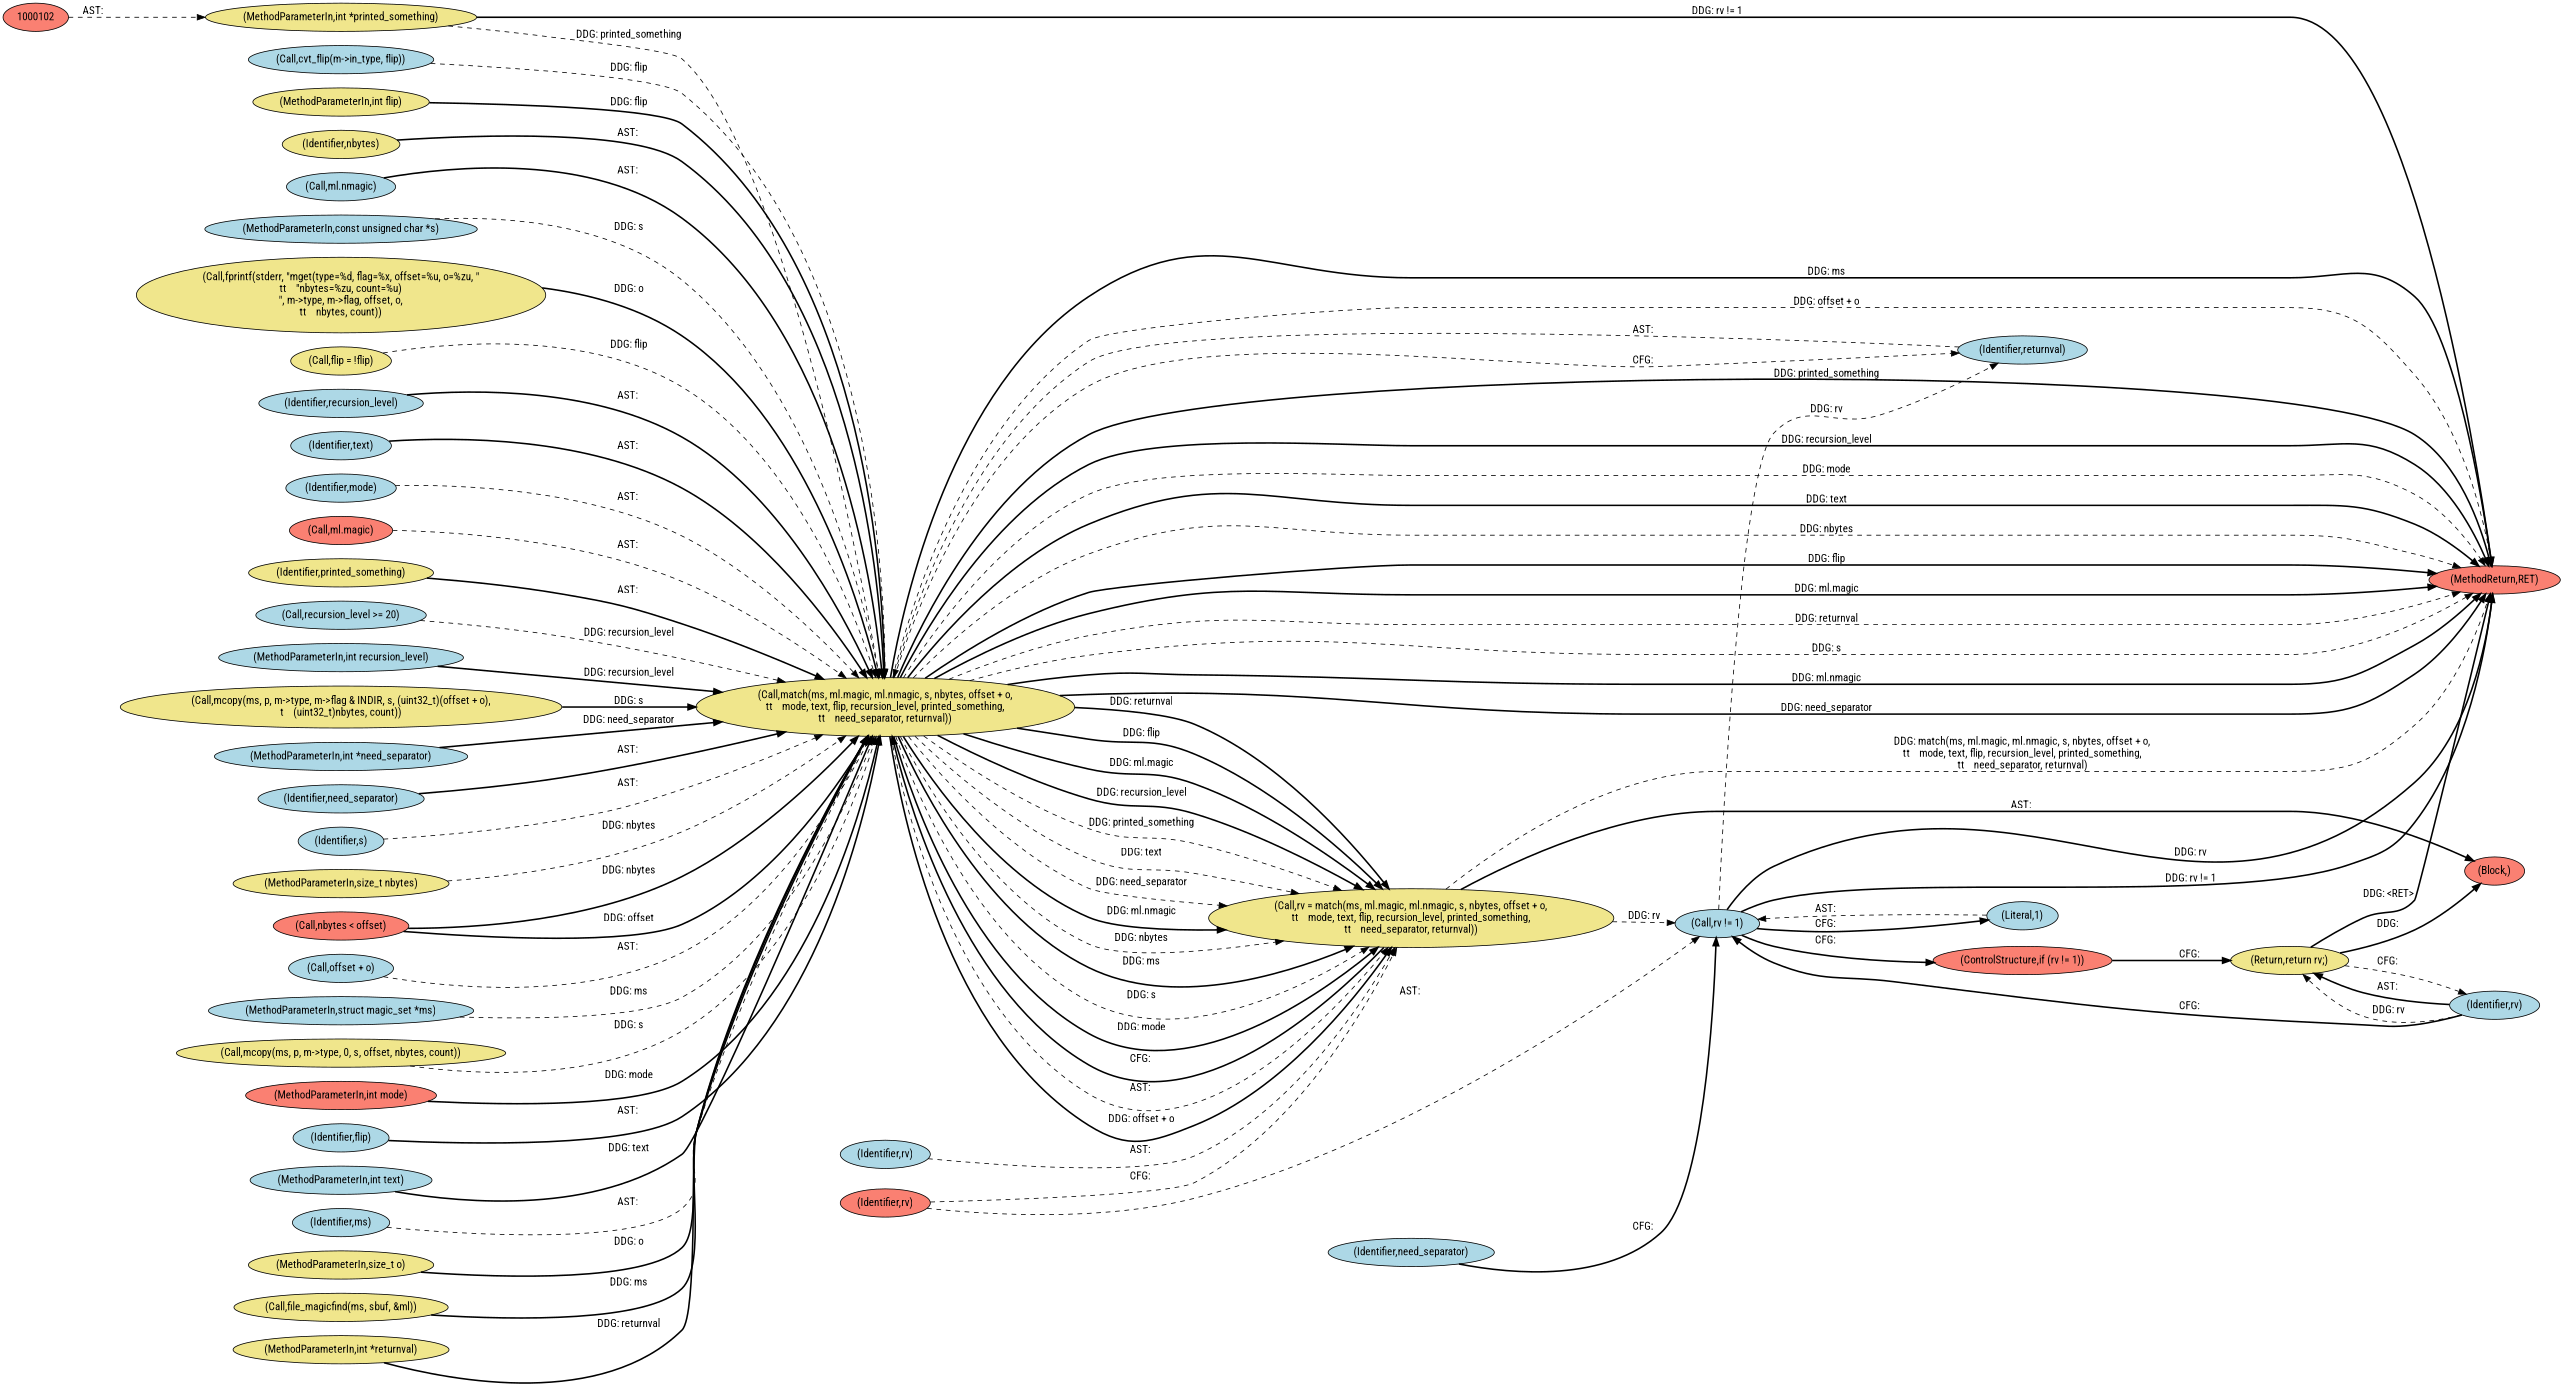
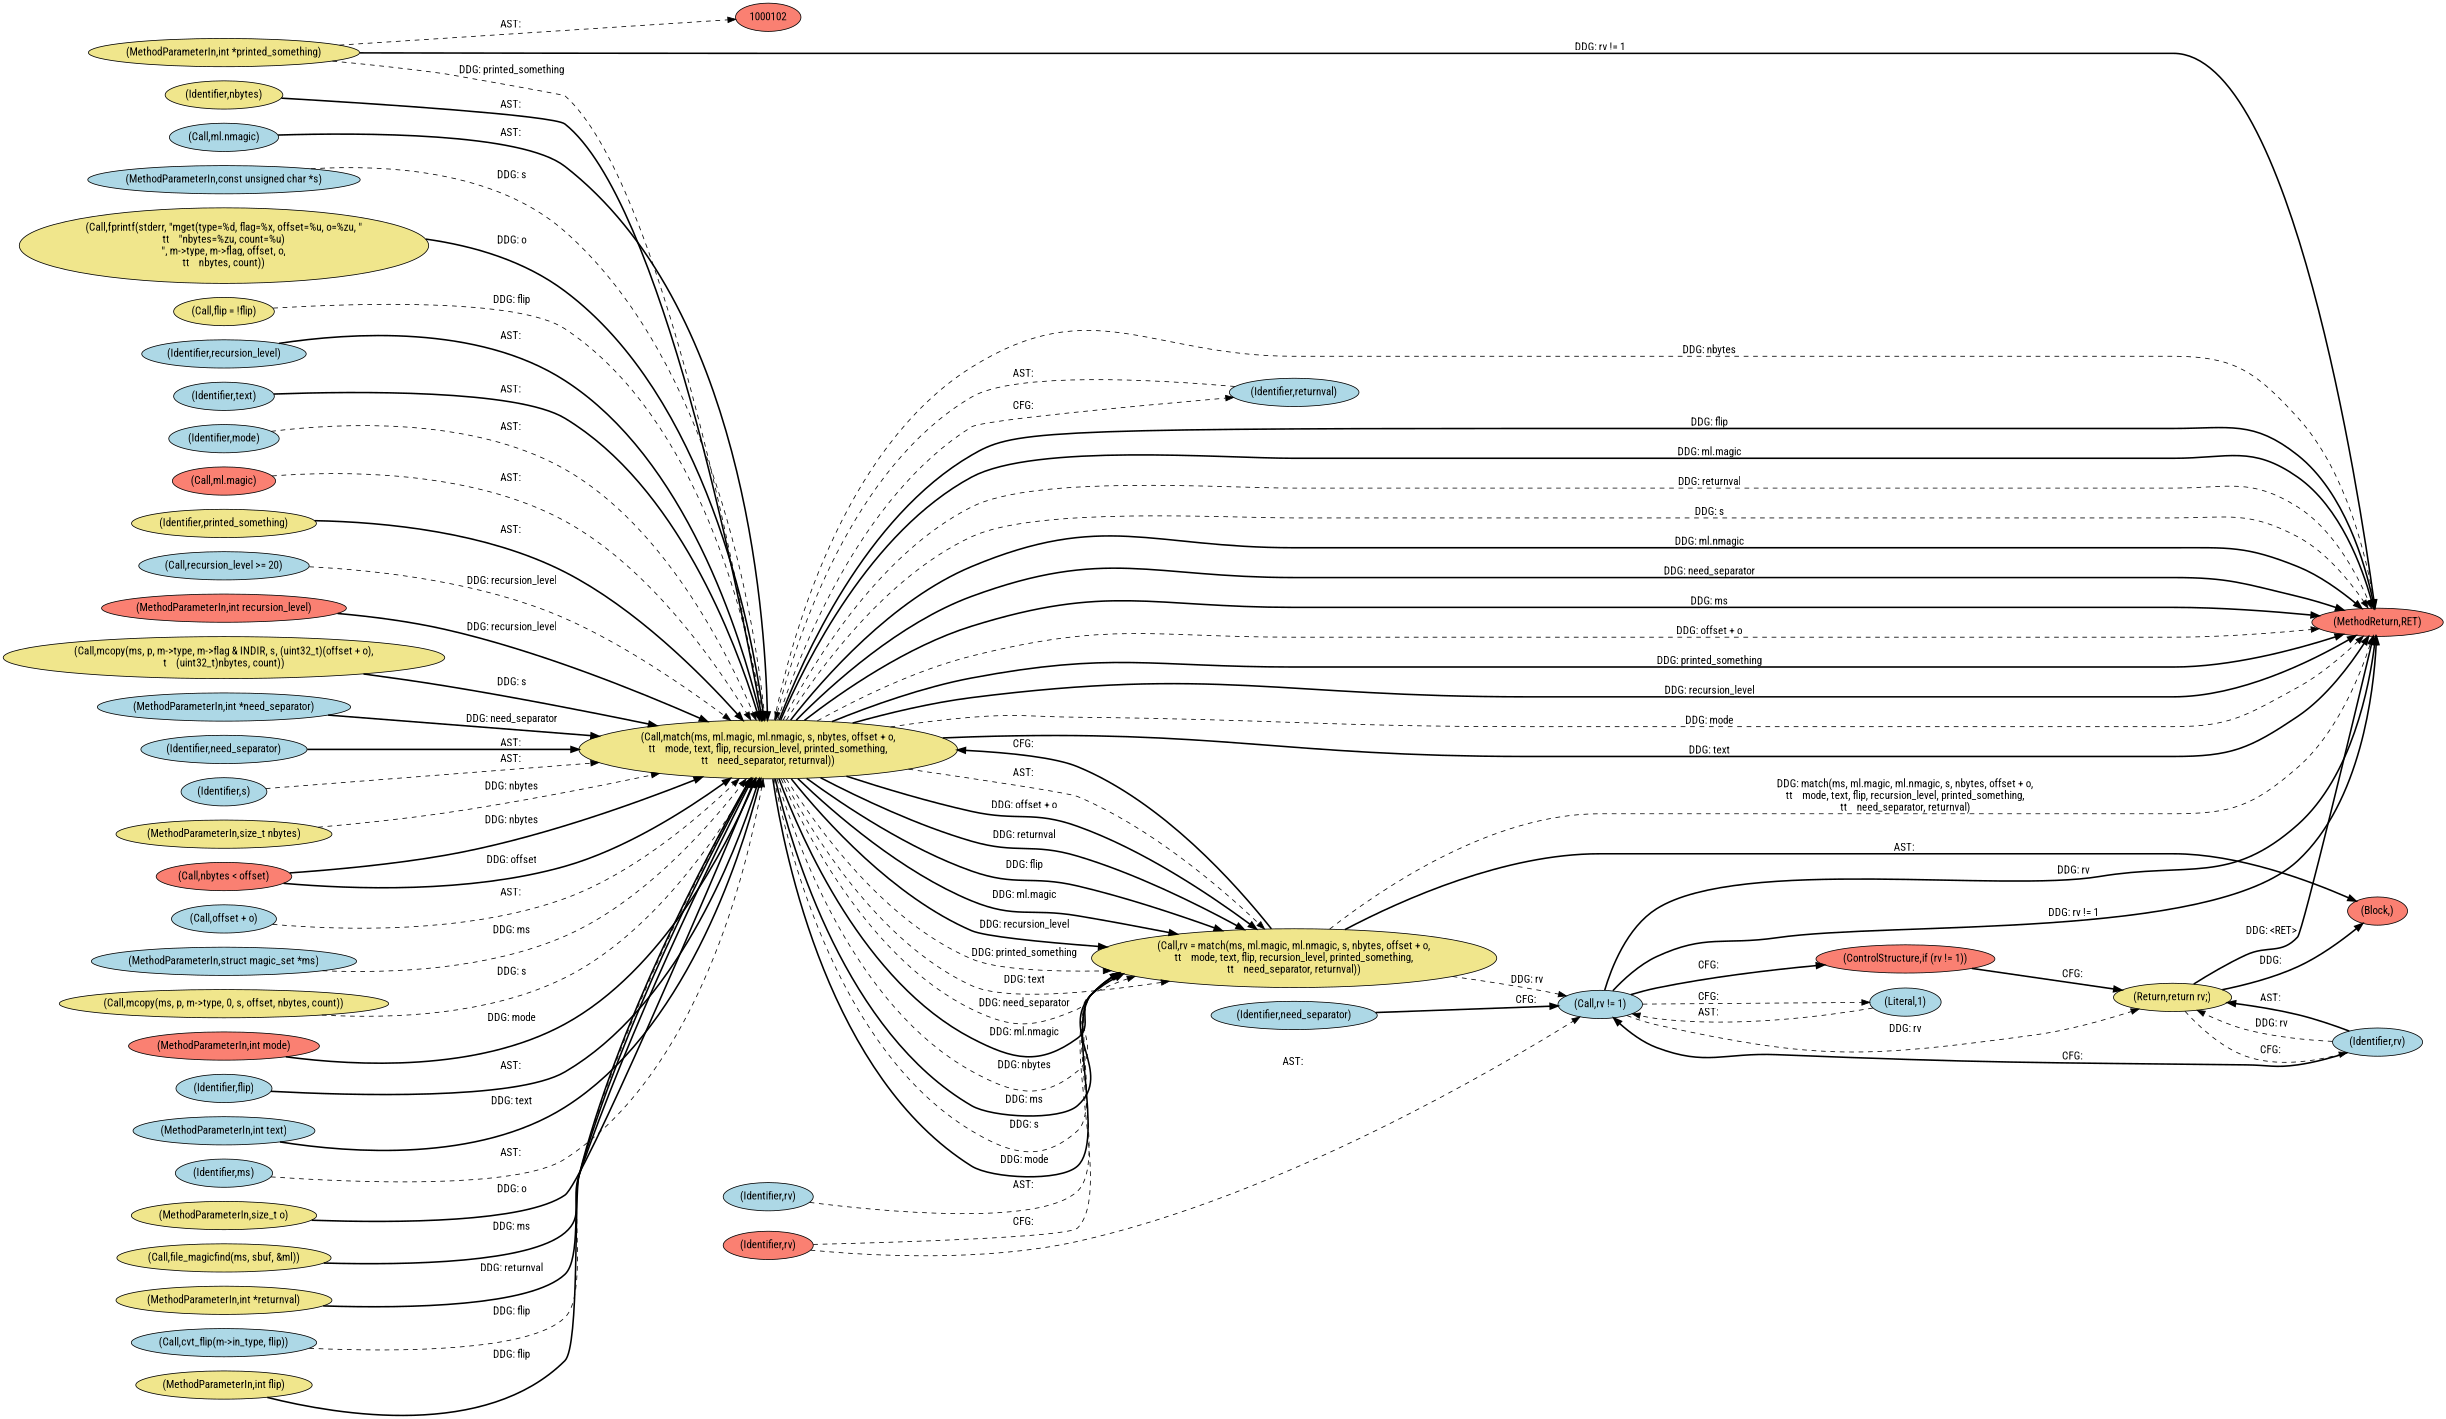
(133, 17) -> (534, 32)
(1746, 554) -> (1879, 1051)
(341, 658) -> (224, 608)
(1869, 930) -> (1752, 1003)
